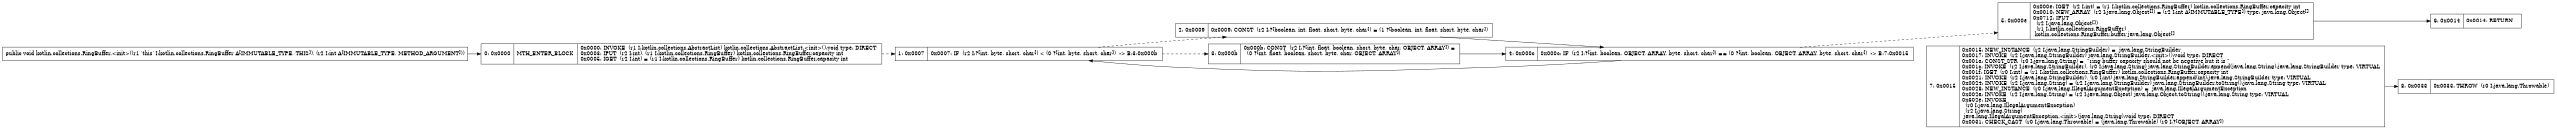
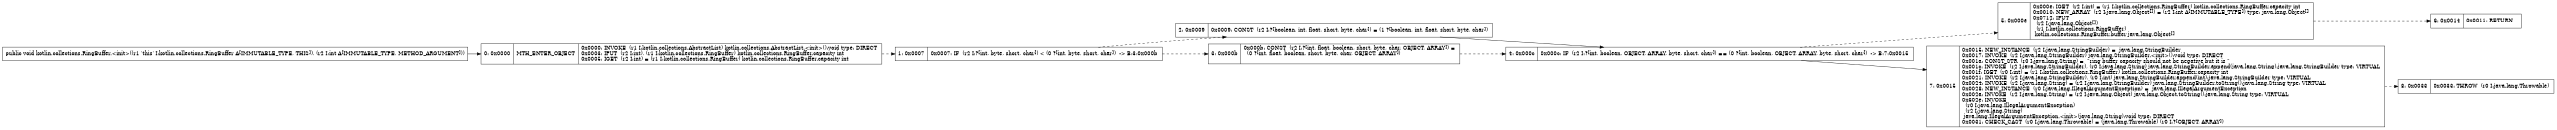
(2370, 21) -> (2370, 21)
(2492, 21) -> (2492, 21)
(545, 54) -> (546, 54)
(1481, 54) -> (1481, 54)
(1357, 71) -> (1862, 65)
(2390, 86) -> (2390, 86)
